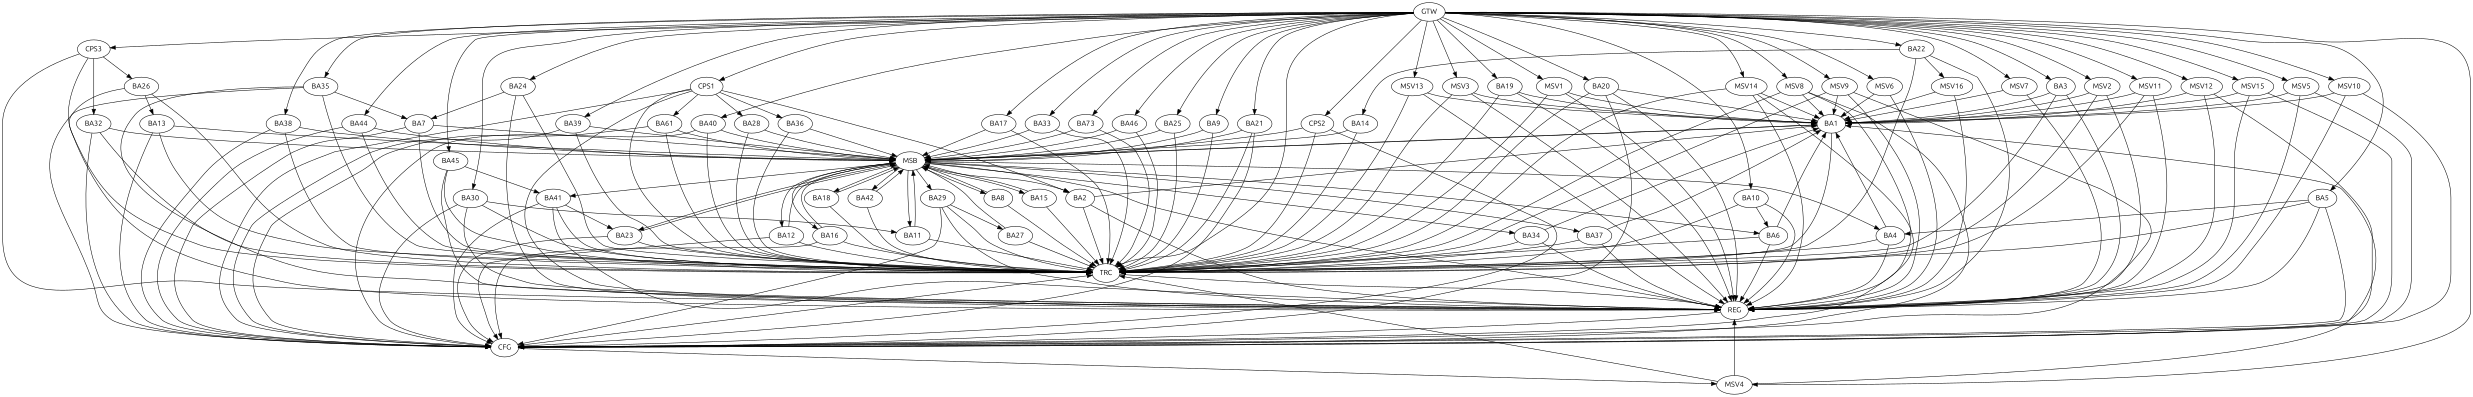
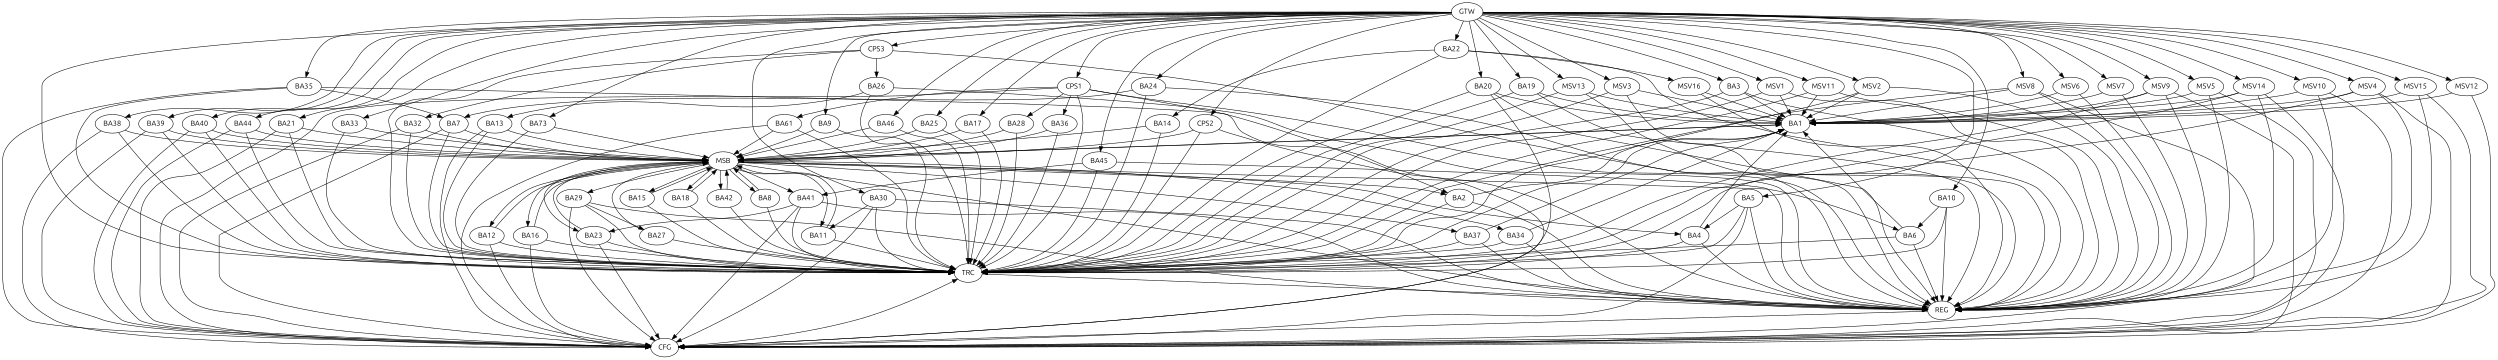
(2136, 284) -> none
(1115, 366) -> (1688, 341)
